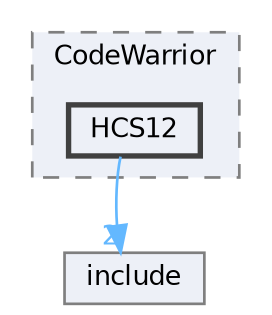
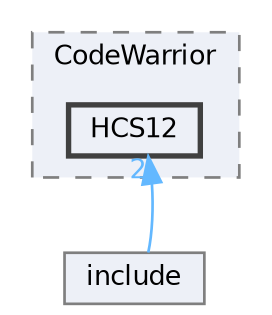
(116, 194) -> (152, 218)
